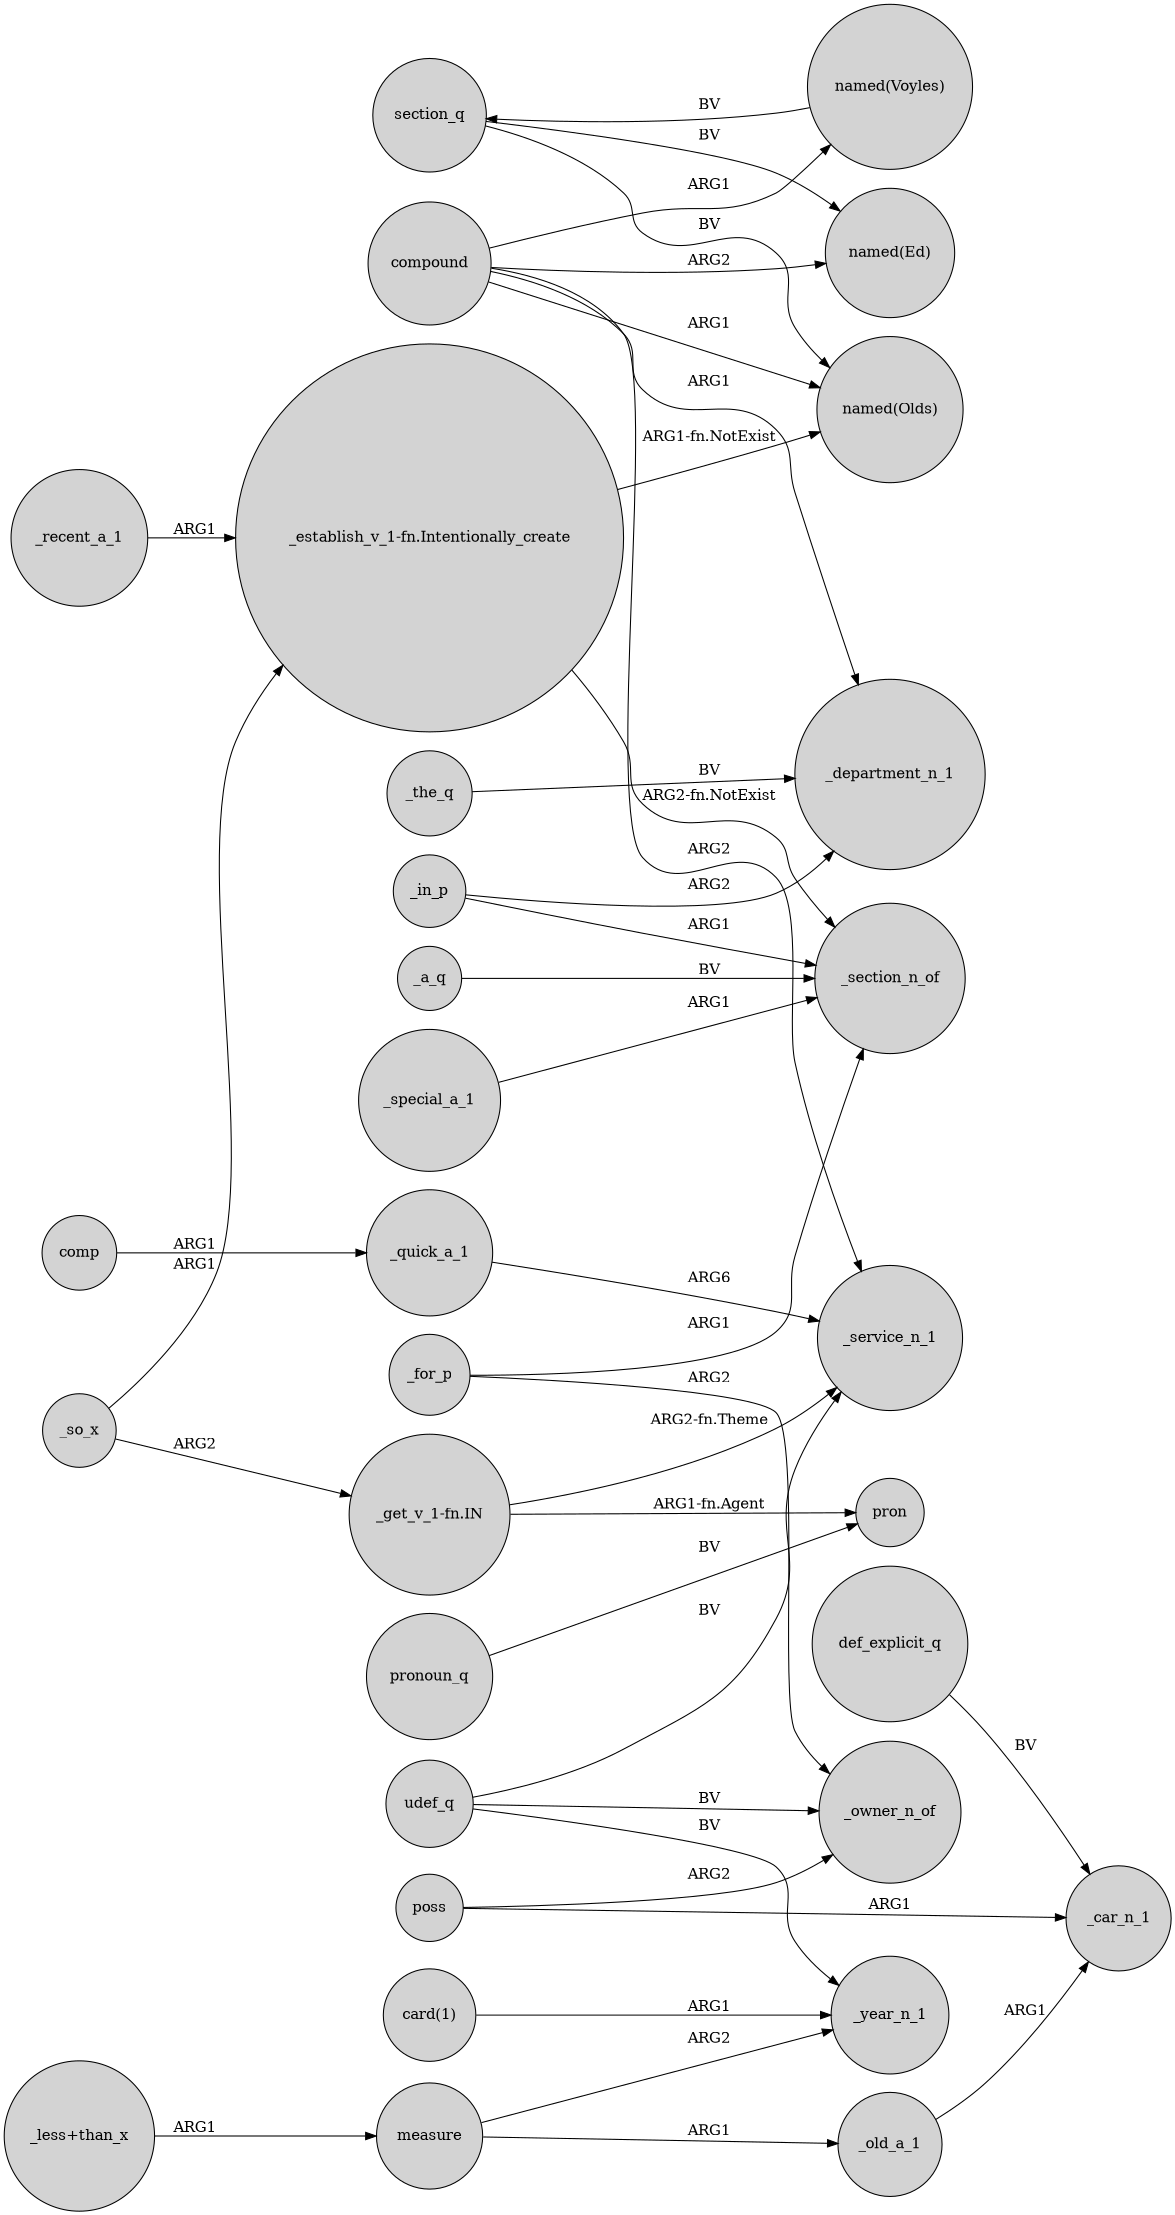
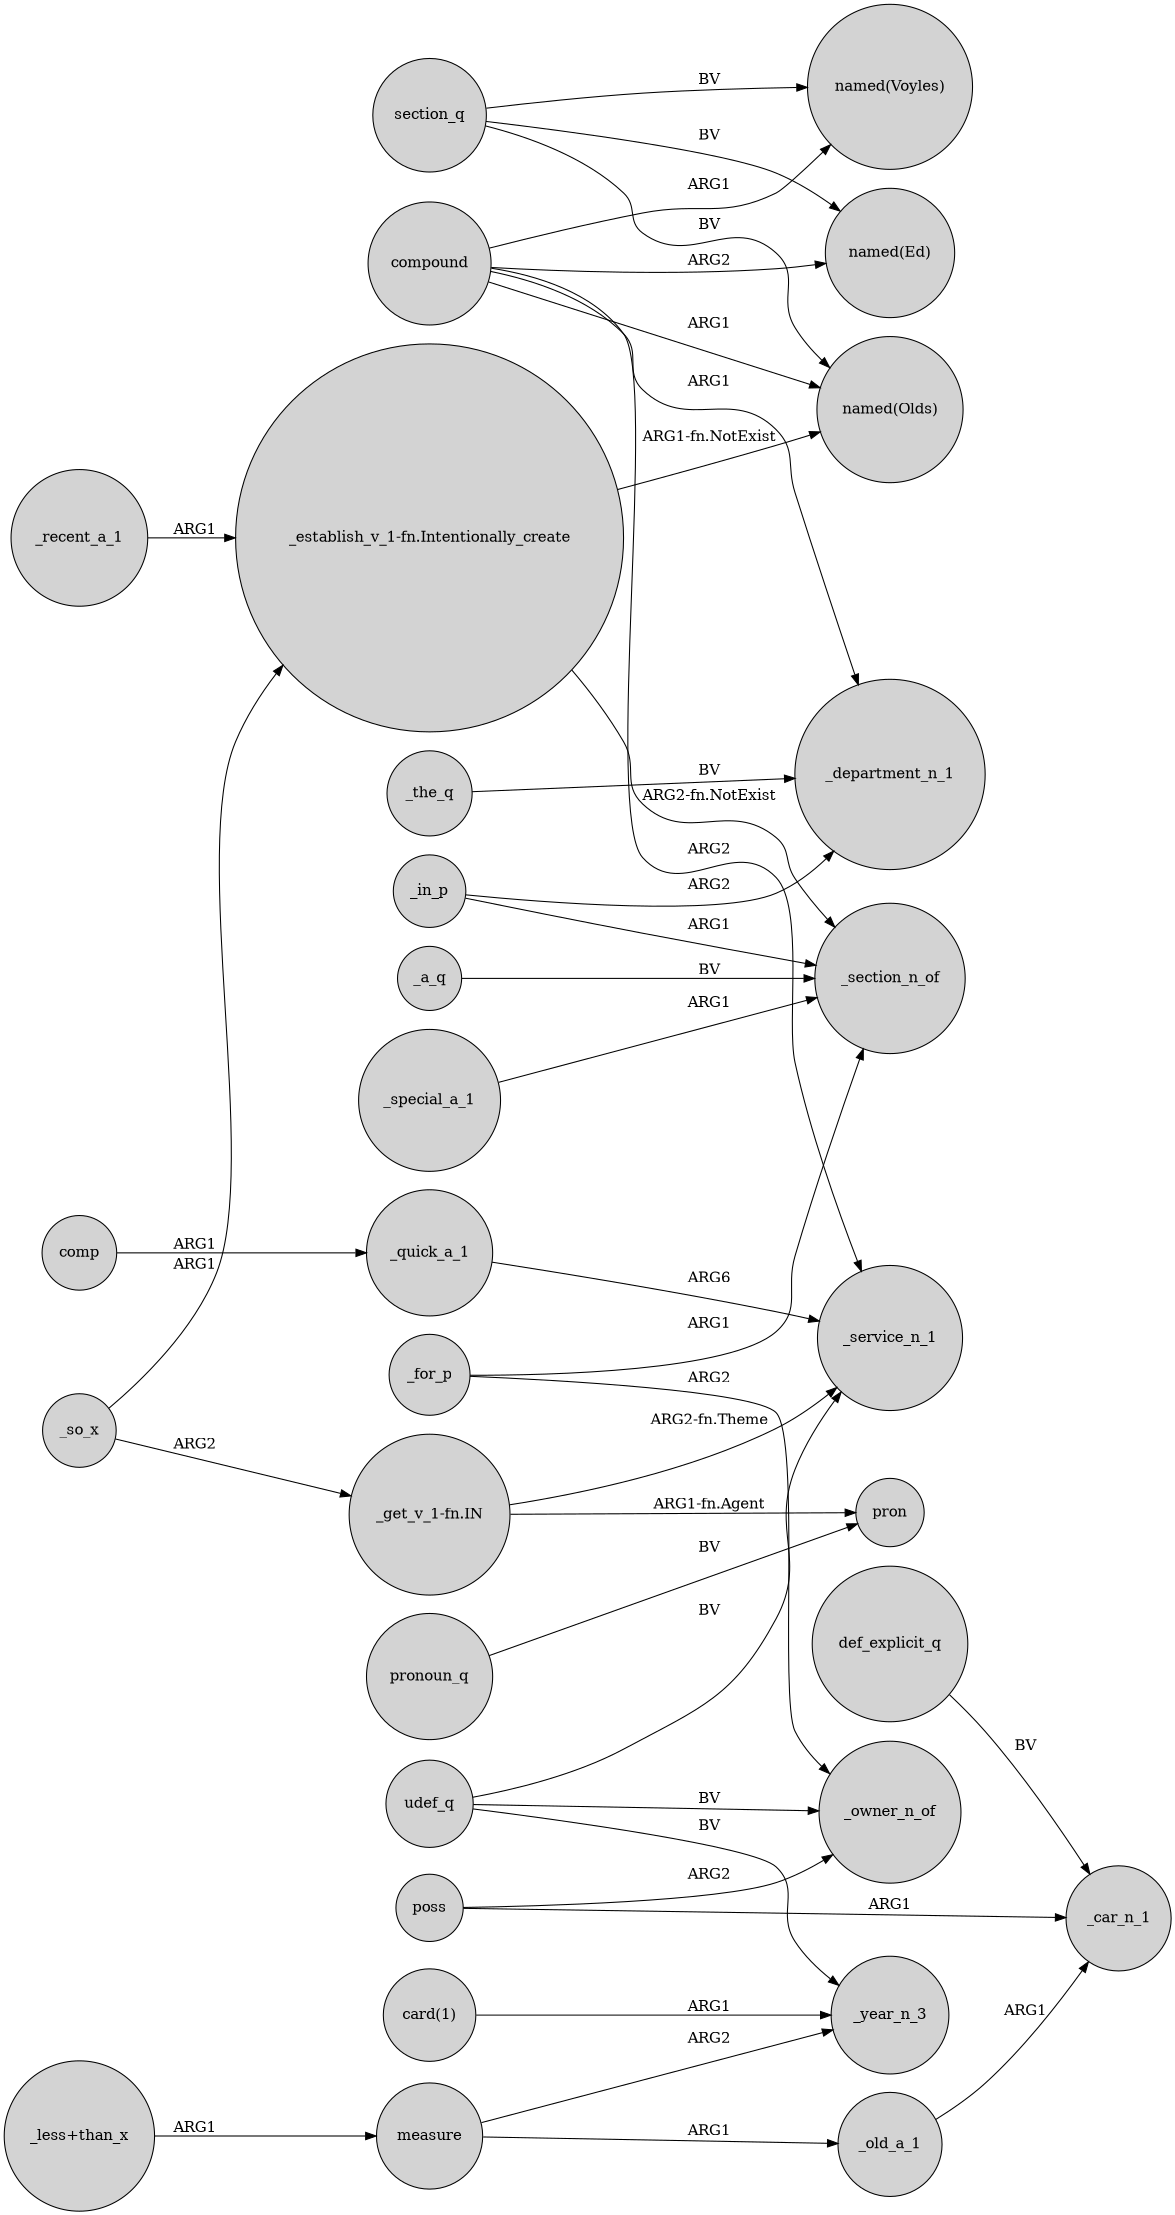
(654, 121) -> (641, 93)
(890, 2015) -> (890, 2015)
